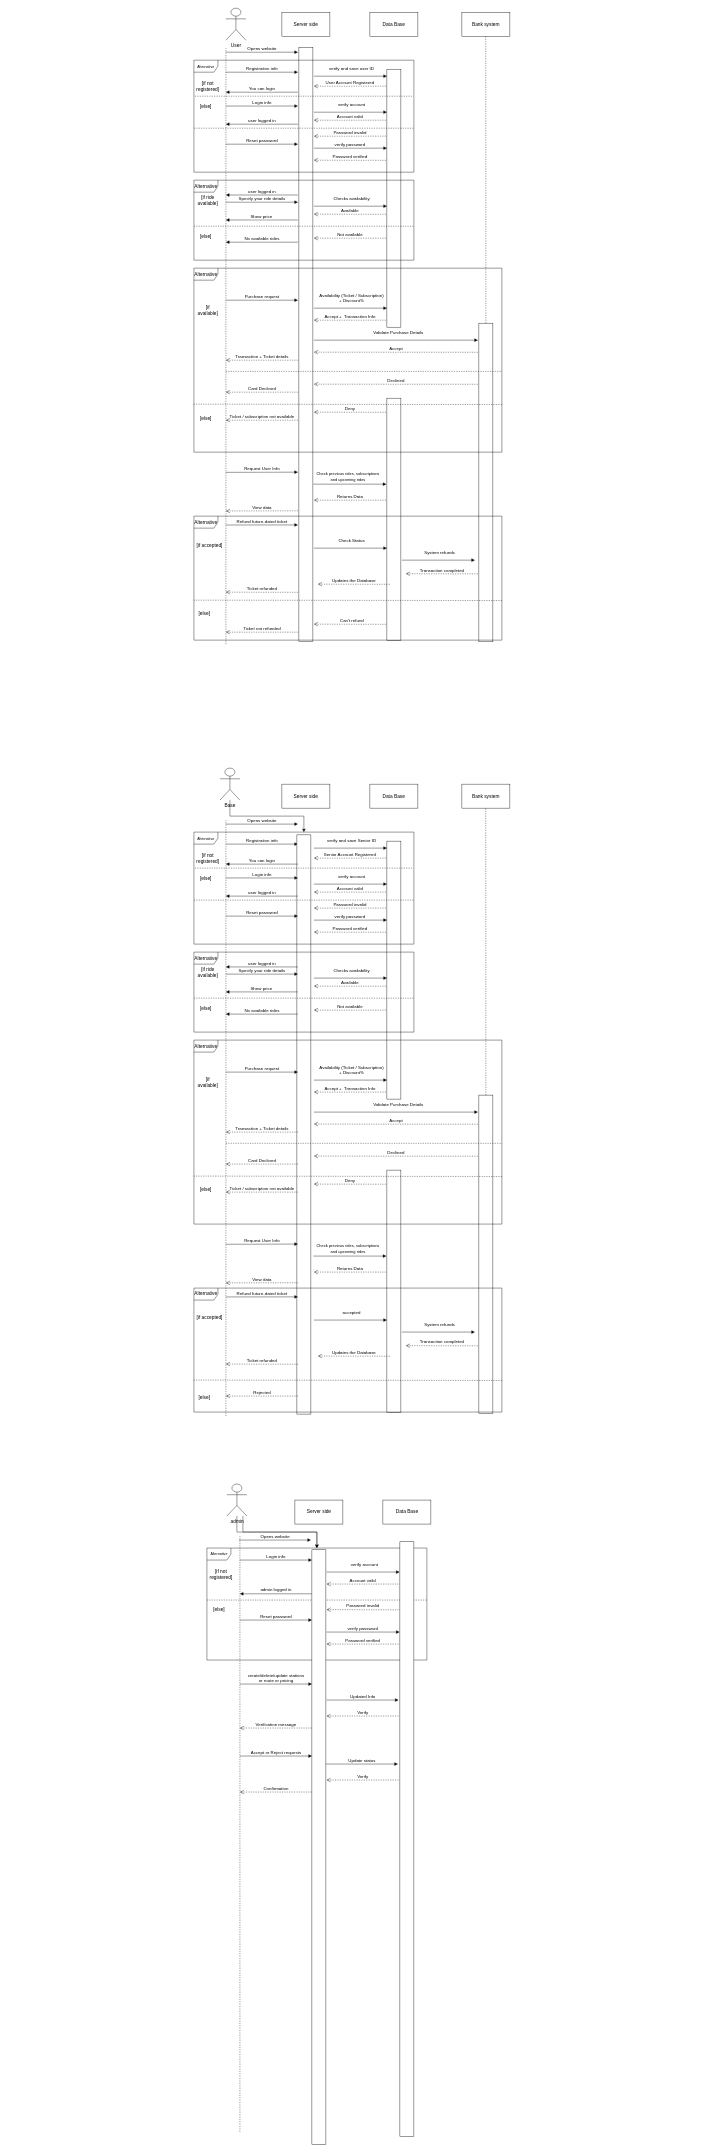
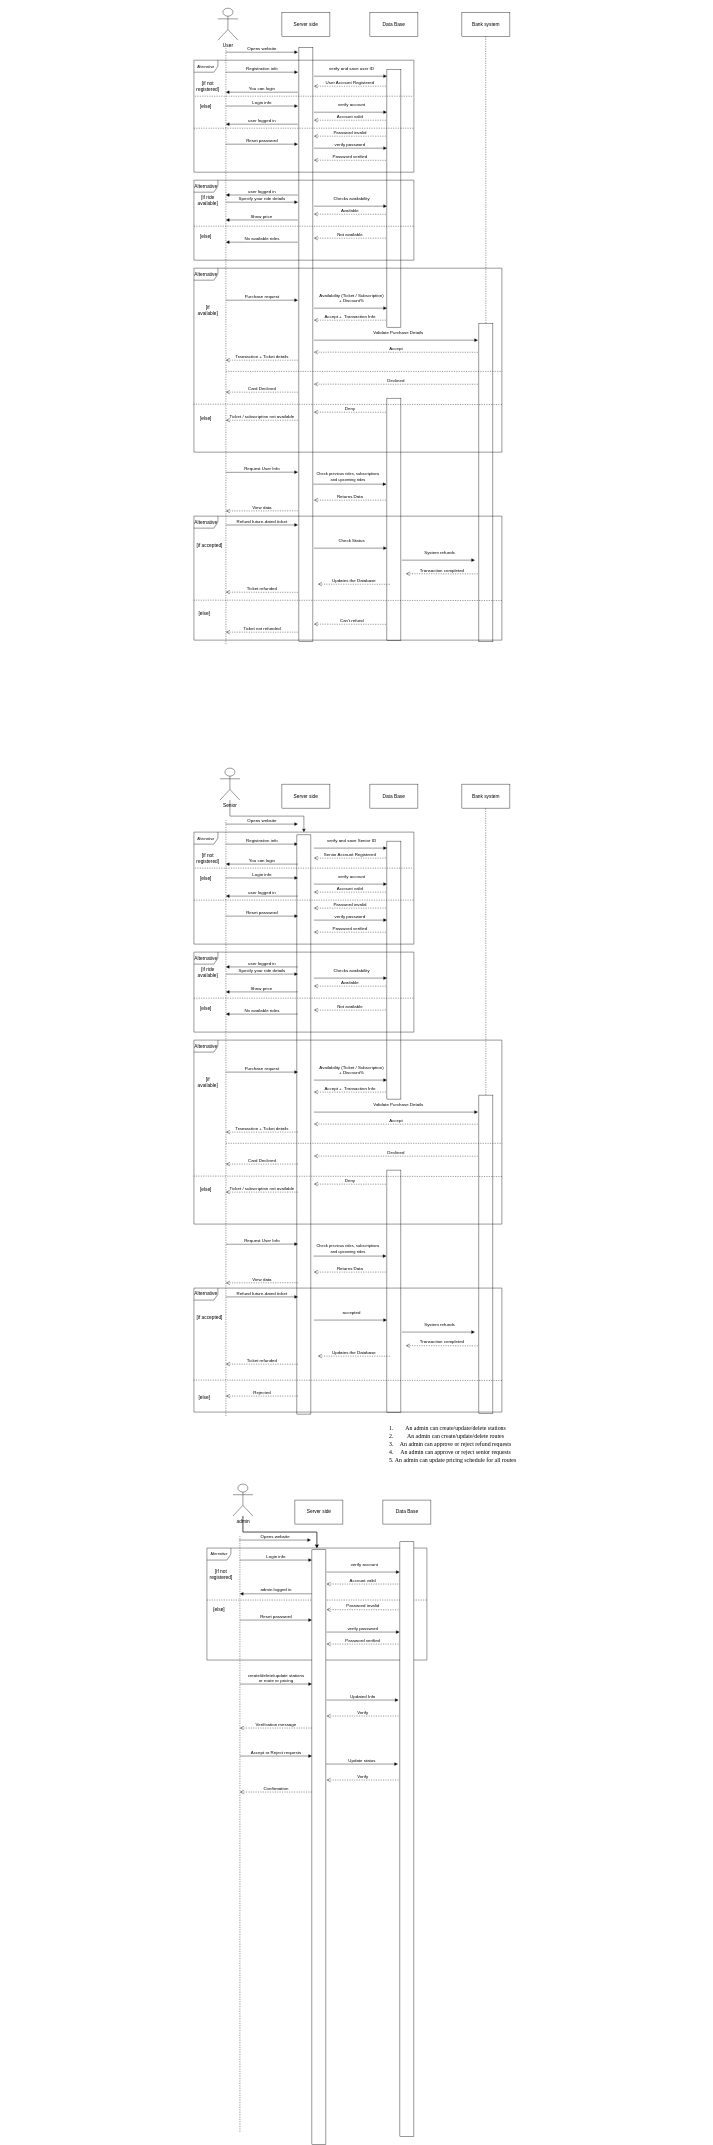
(236, 24) -> (228, 24)
(230, 806) -> (230, 806)
none -> (446, 1444)
(237, 1500) -> (243, 1500)
